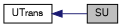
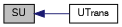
(75, 14) -> (57, 14)
